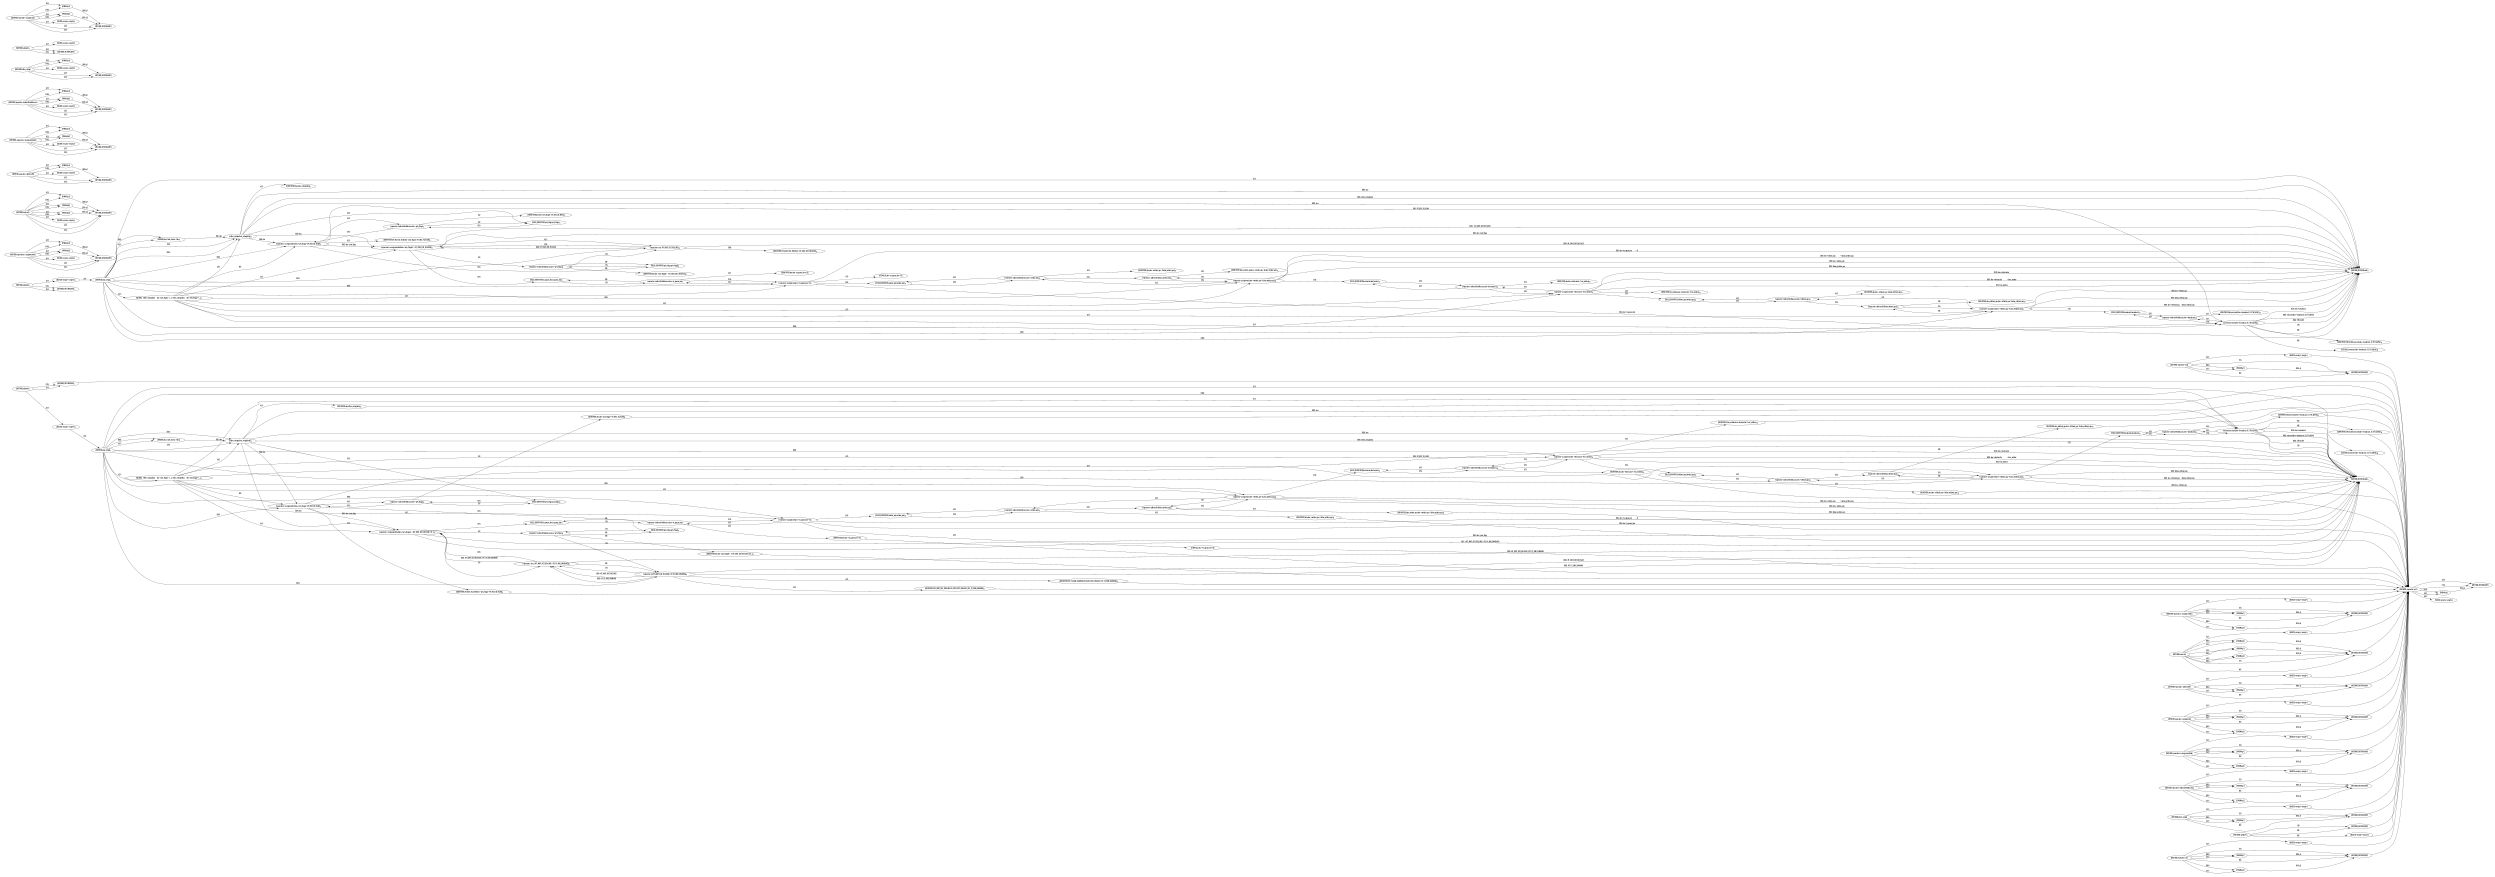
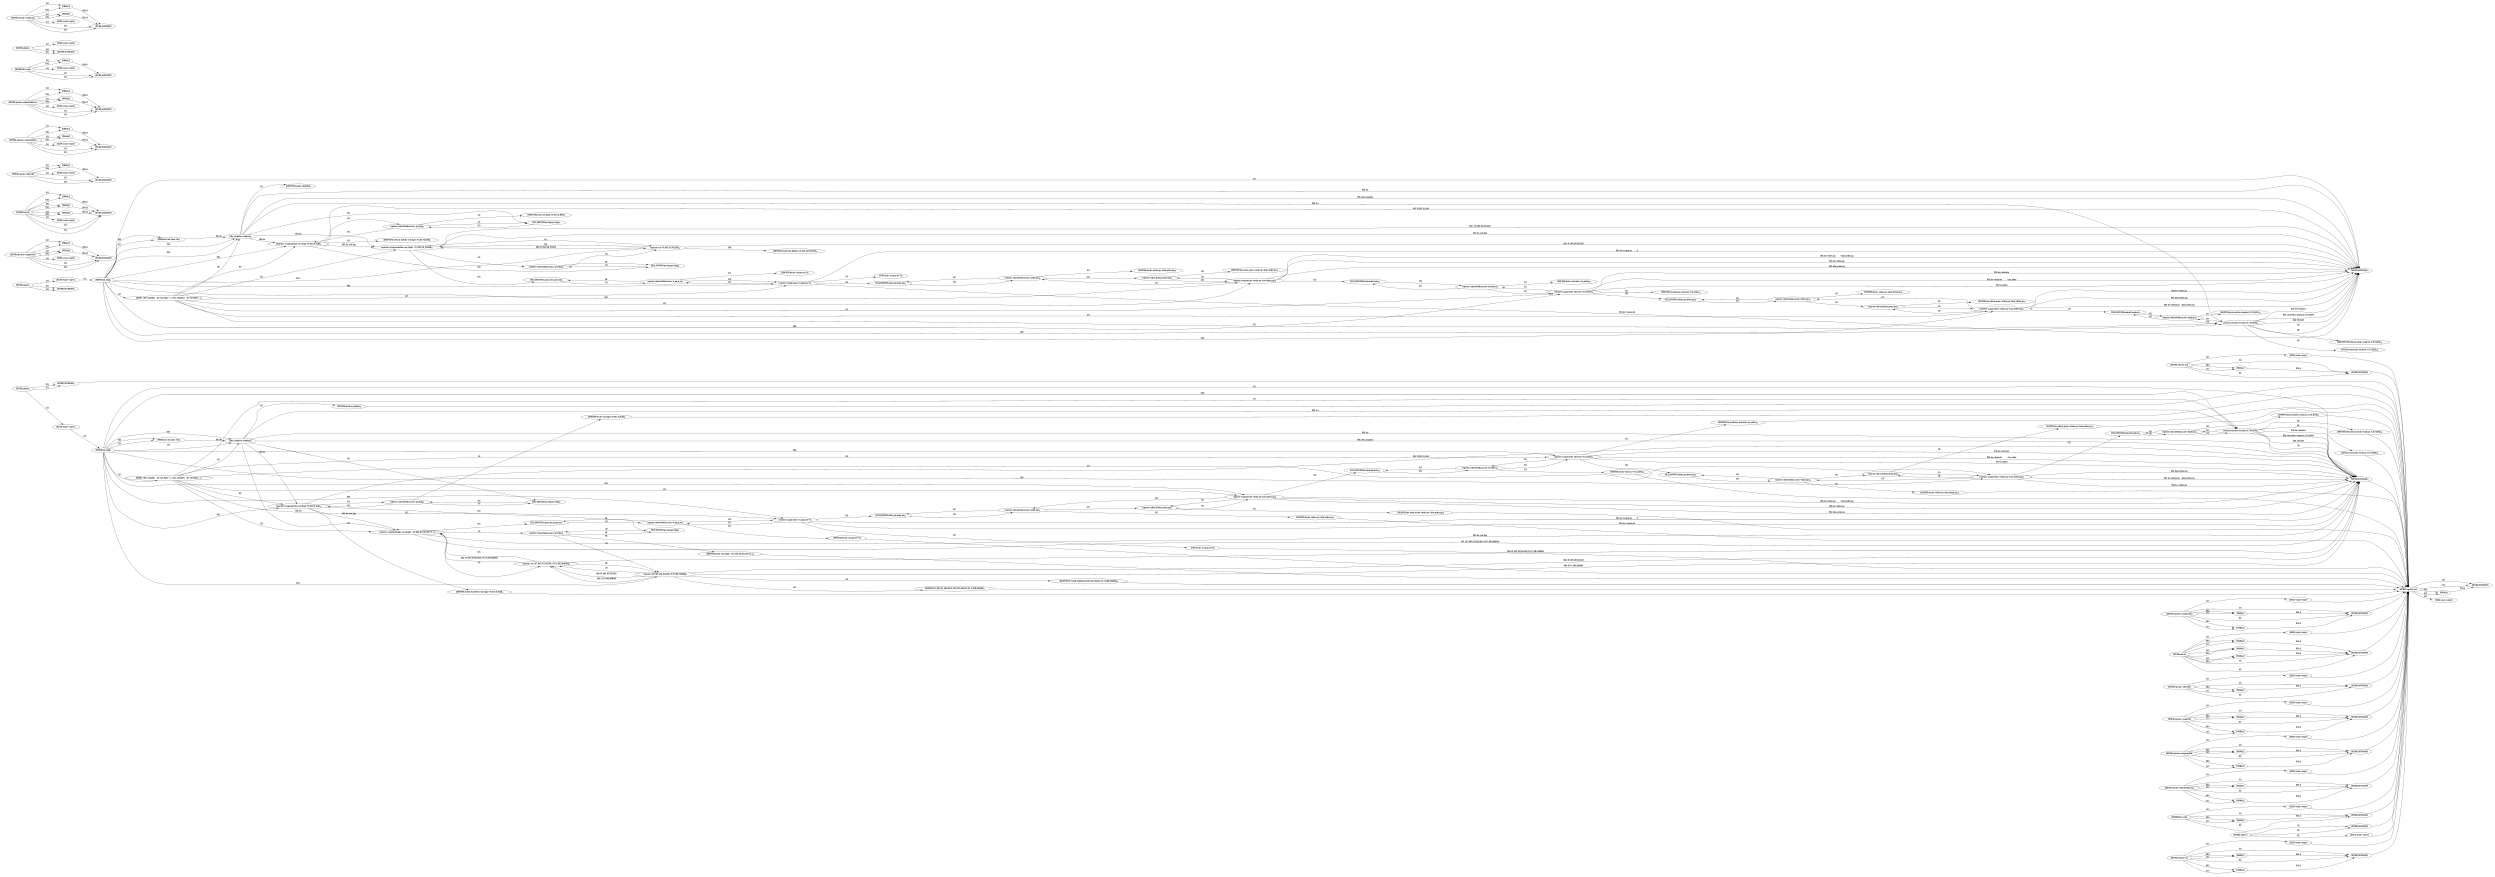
(665, 274) -> none
